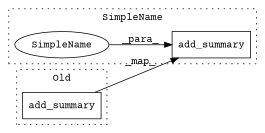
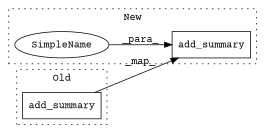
(133, 17) -> (133, 17)
